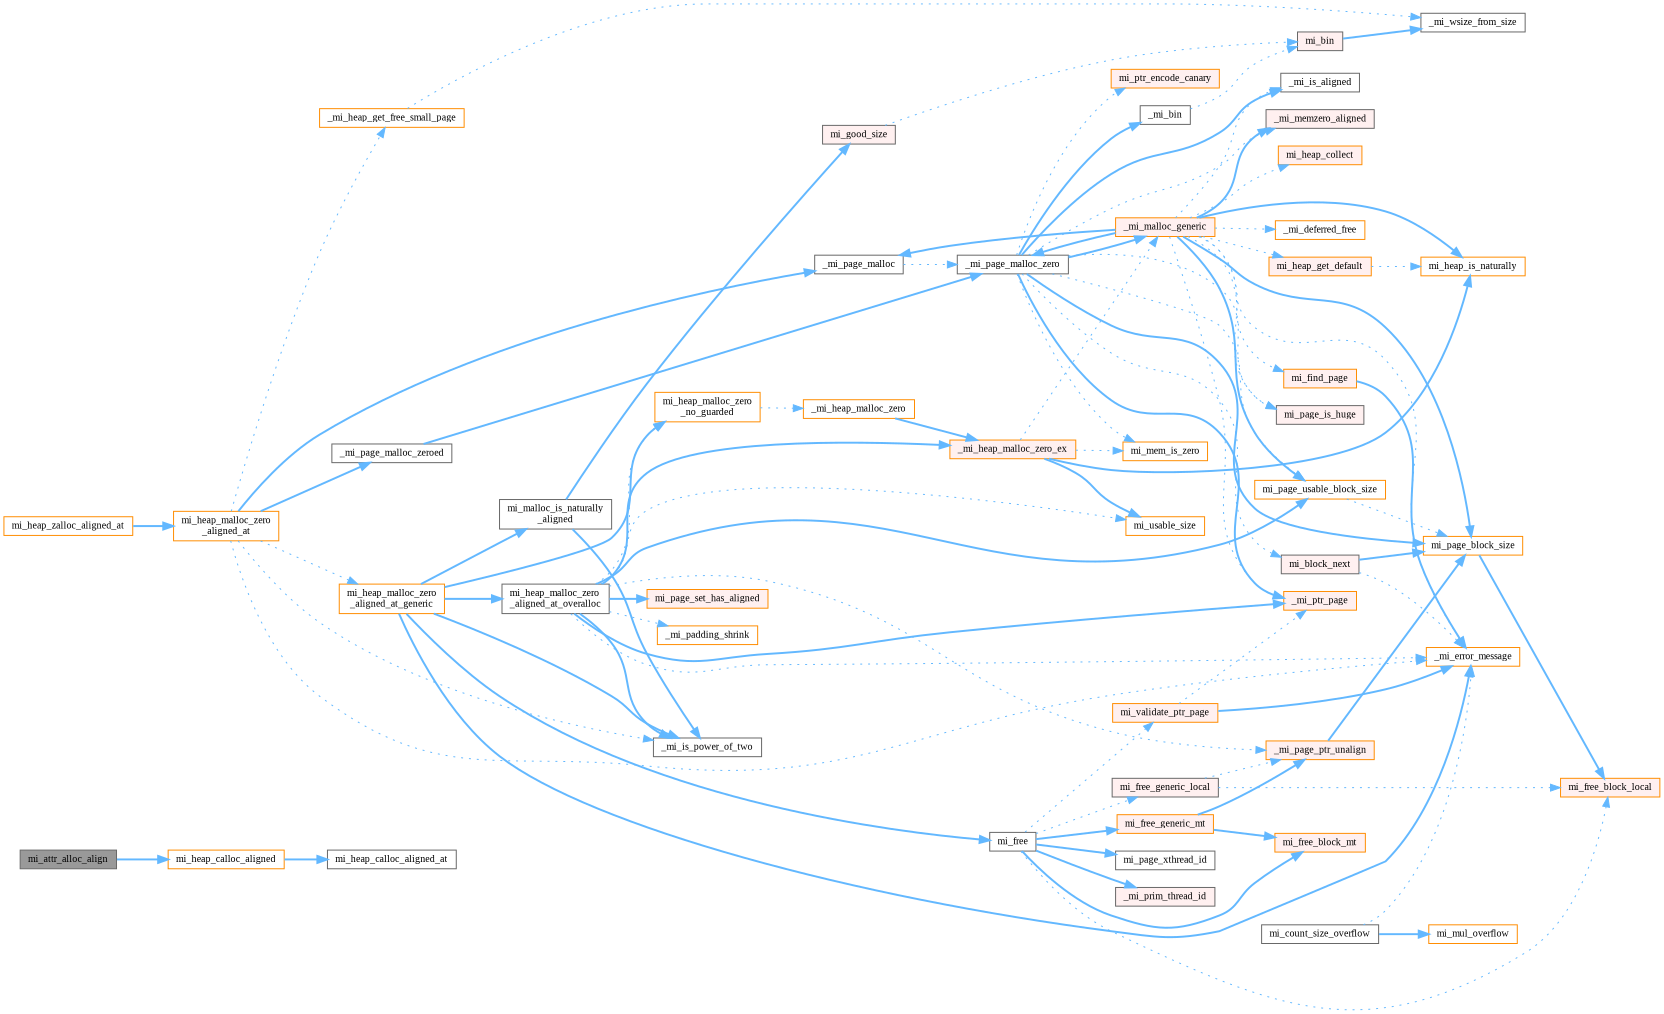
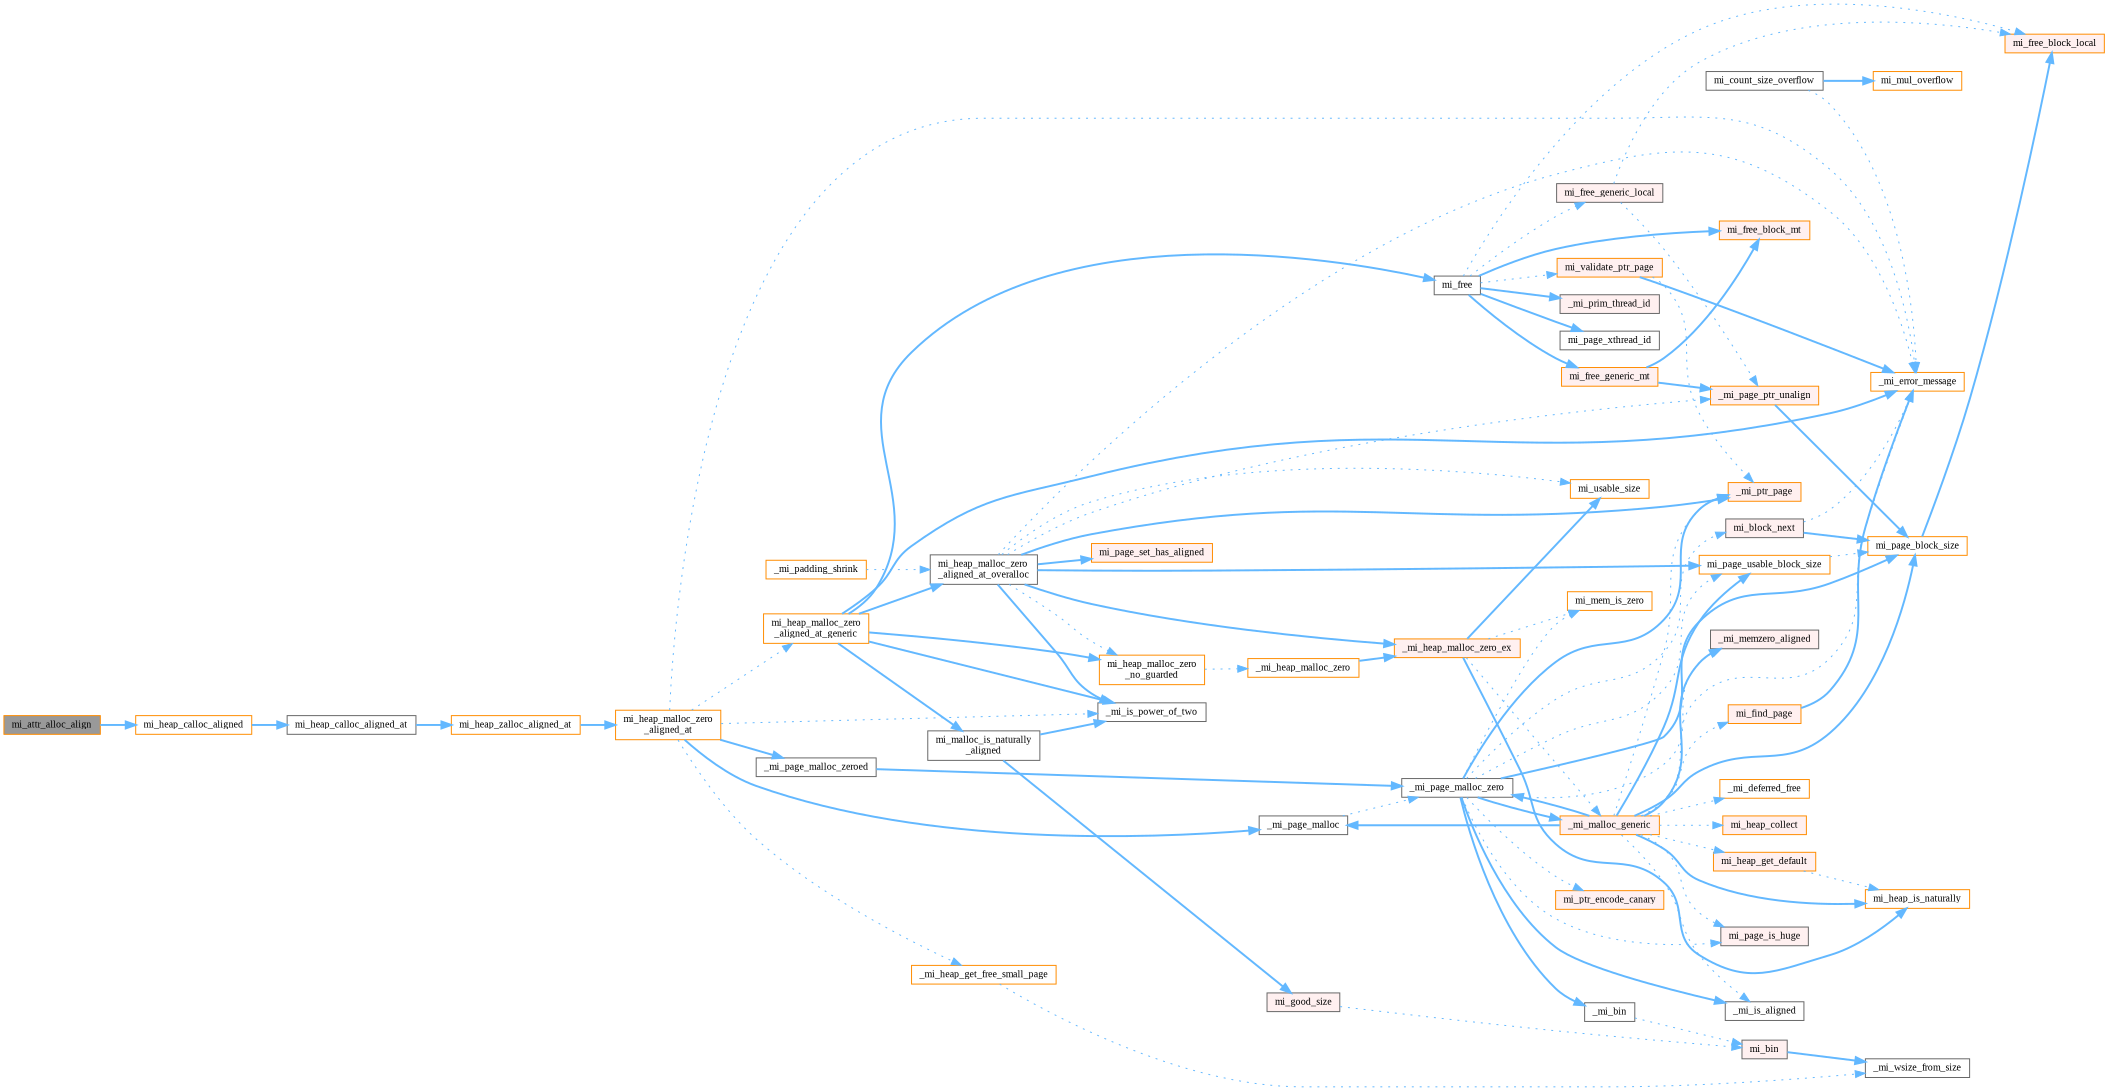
(639, 619) -> (899, 570)
none -> (429, 725)
(68, 859) -> (52, 725)
